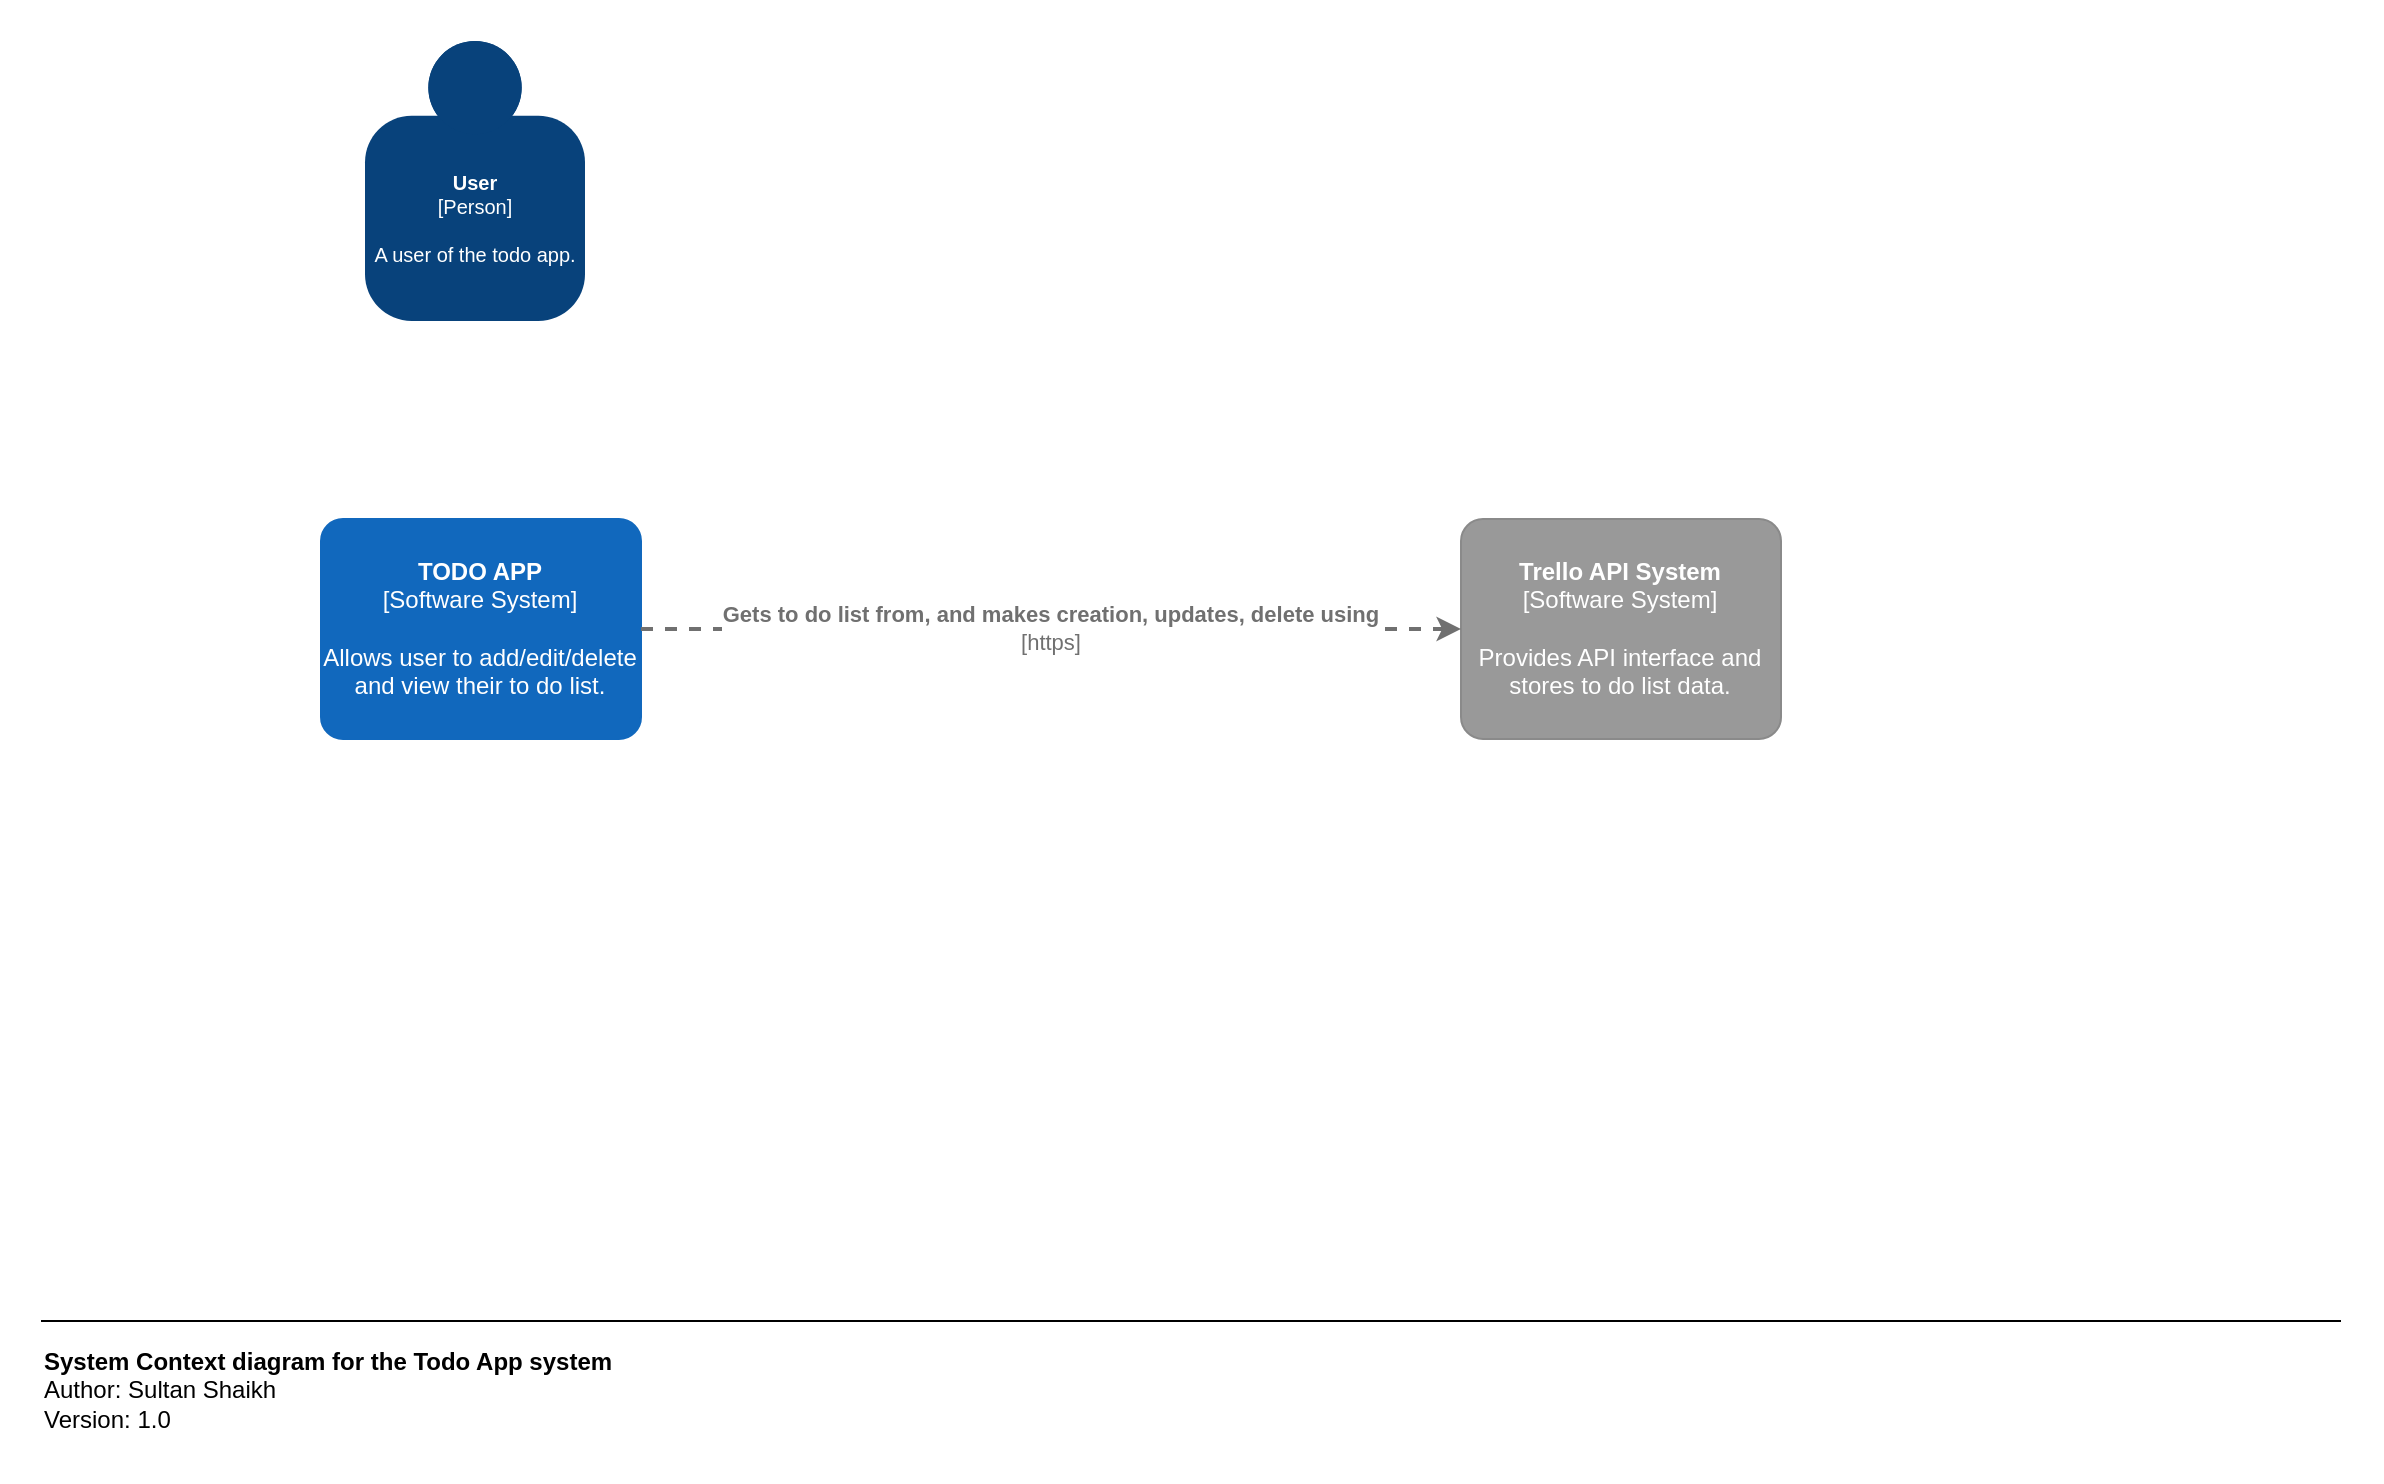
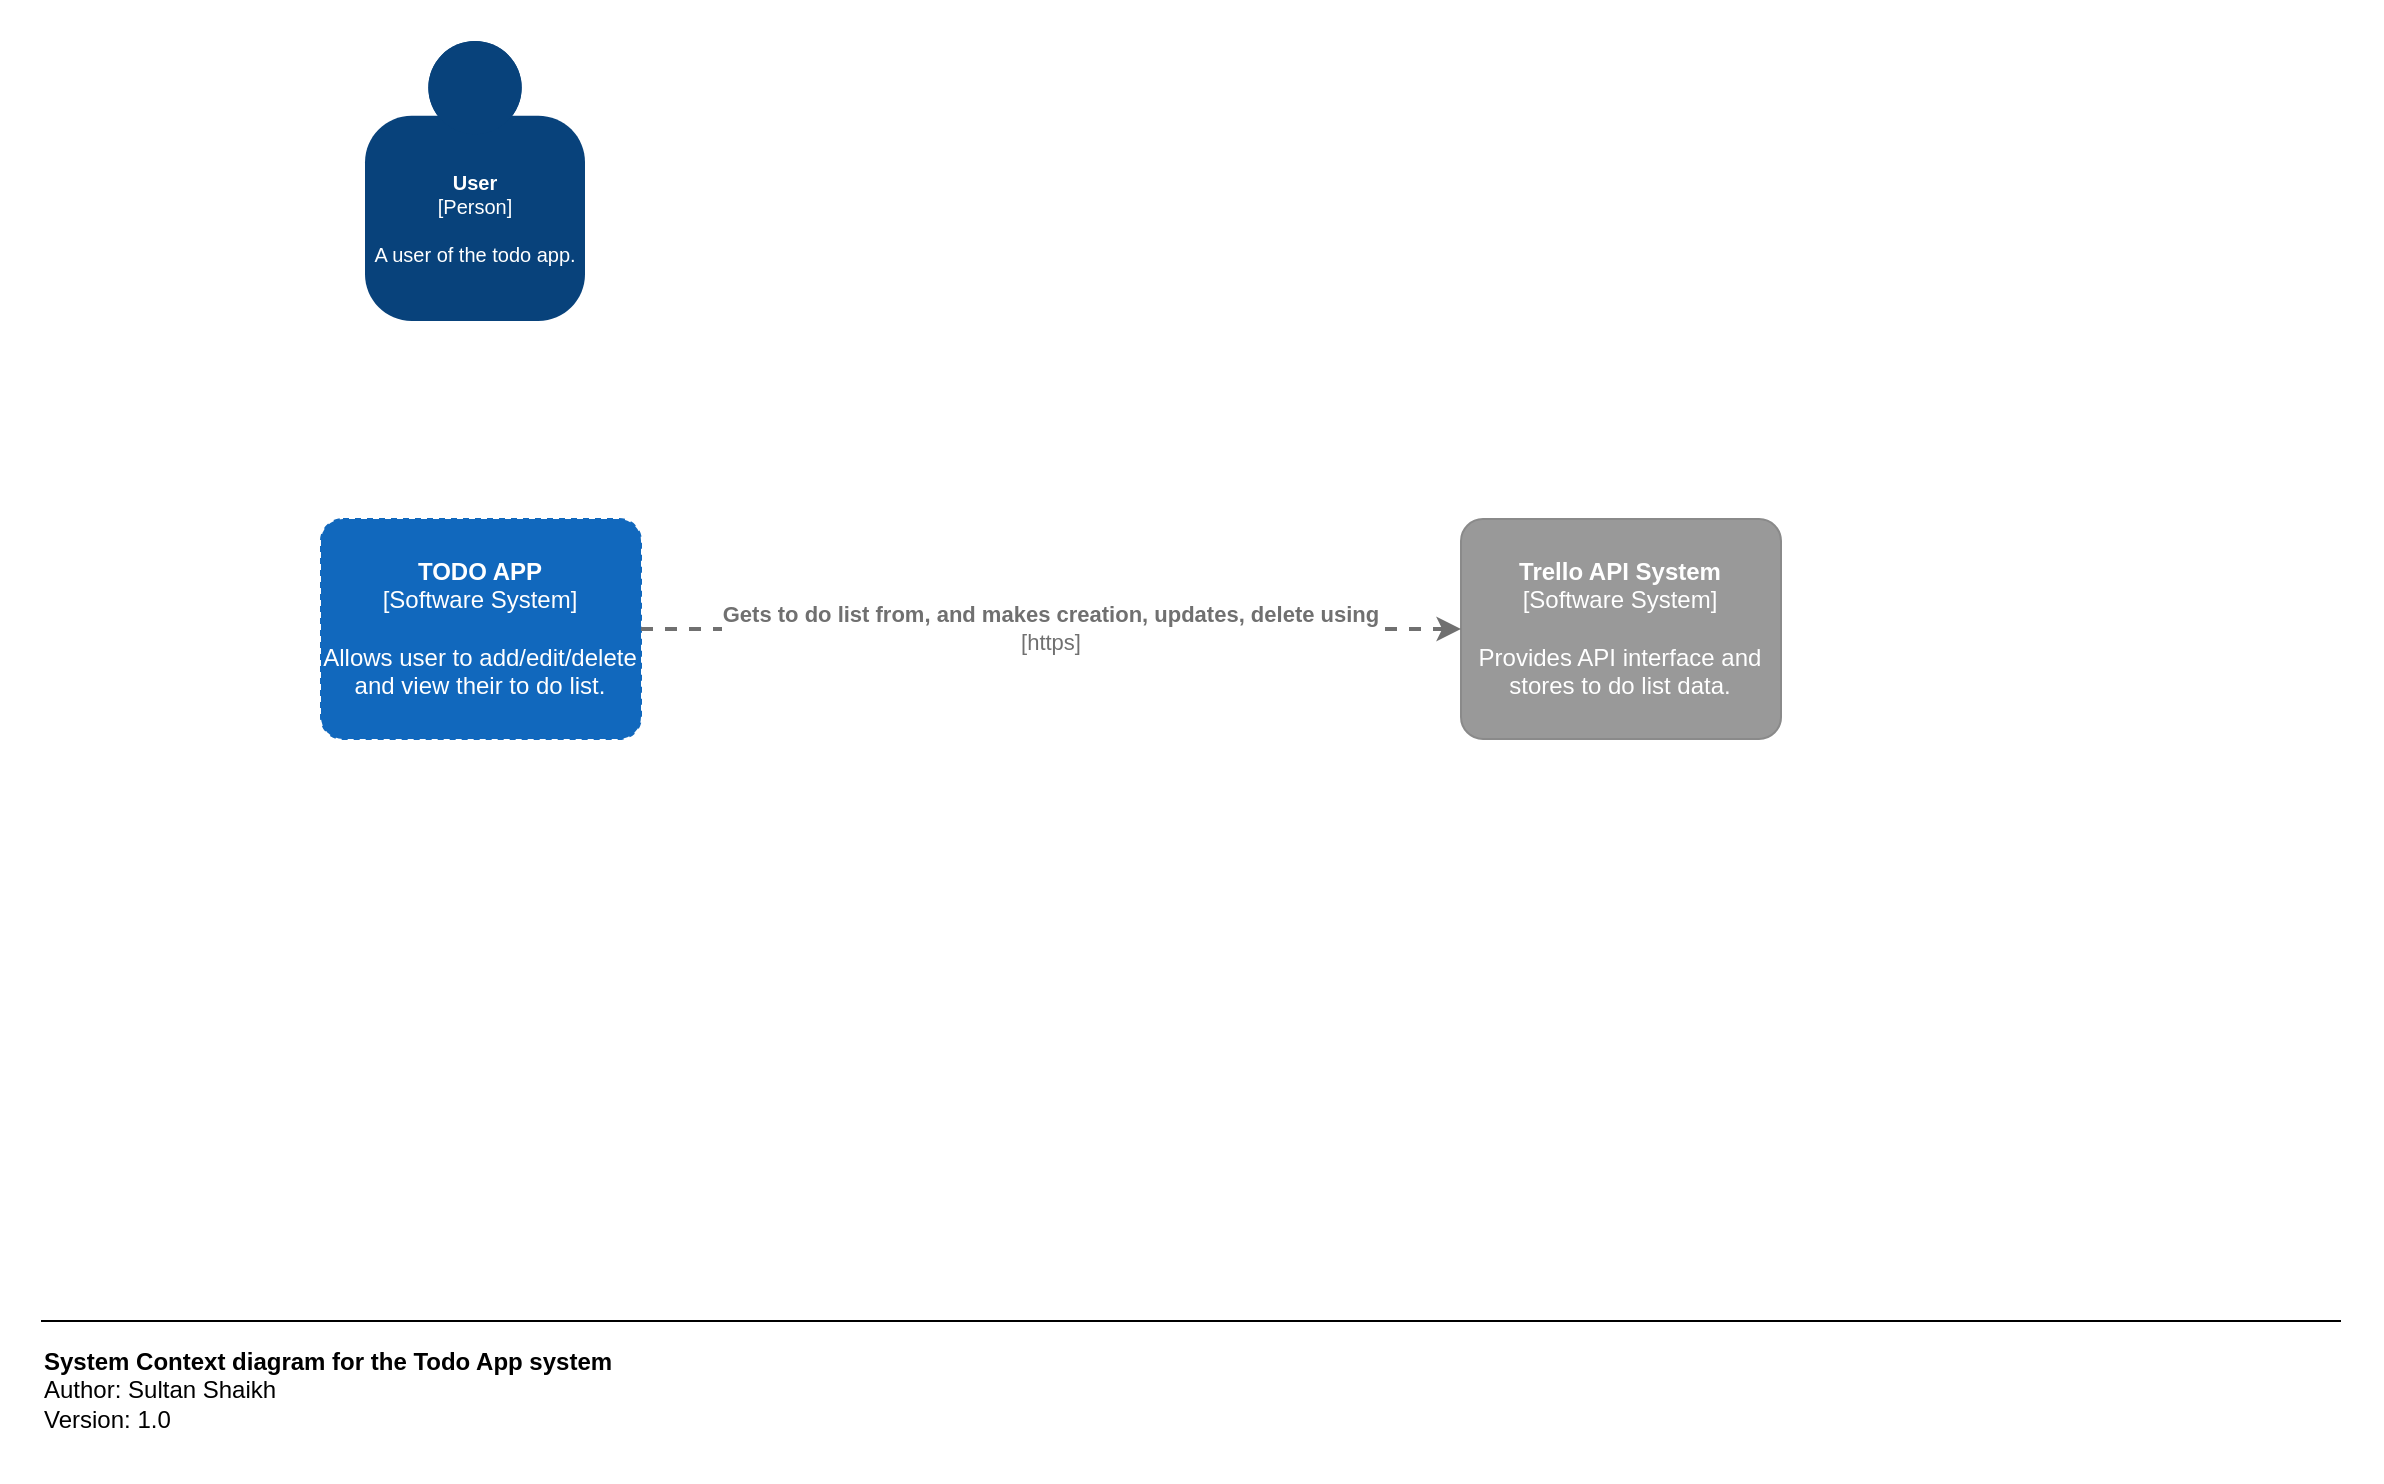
(481, 629) -> (481, 629)
